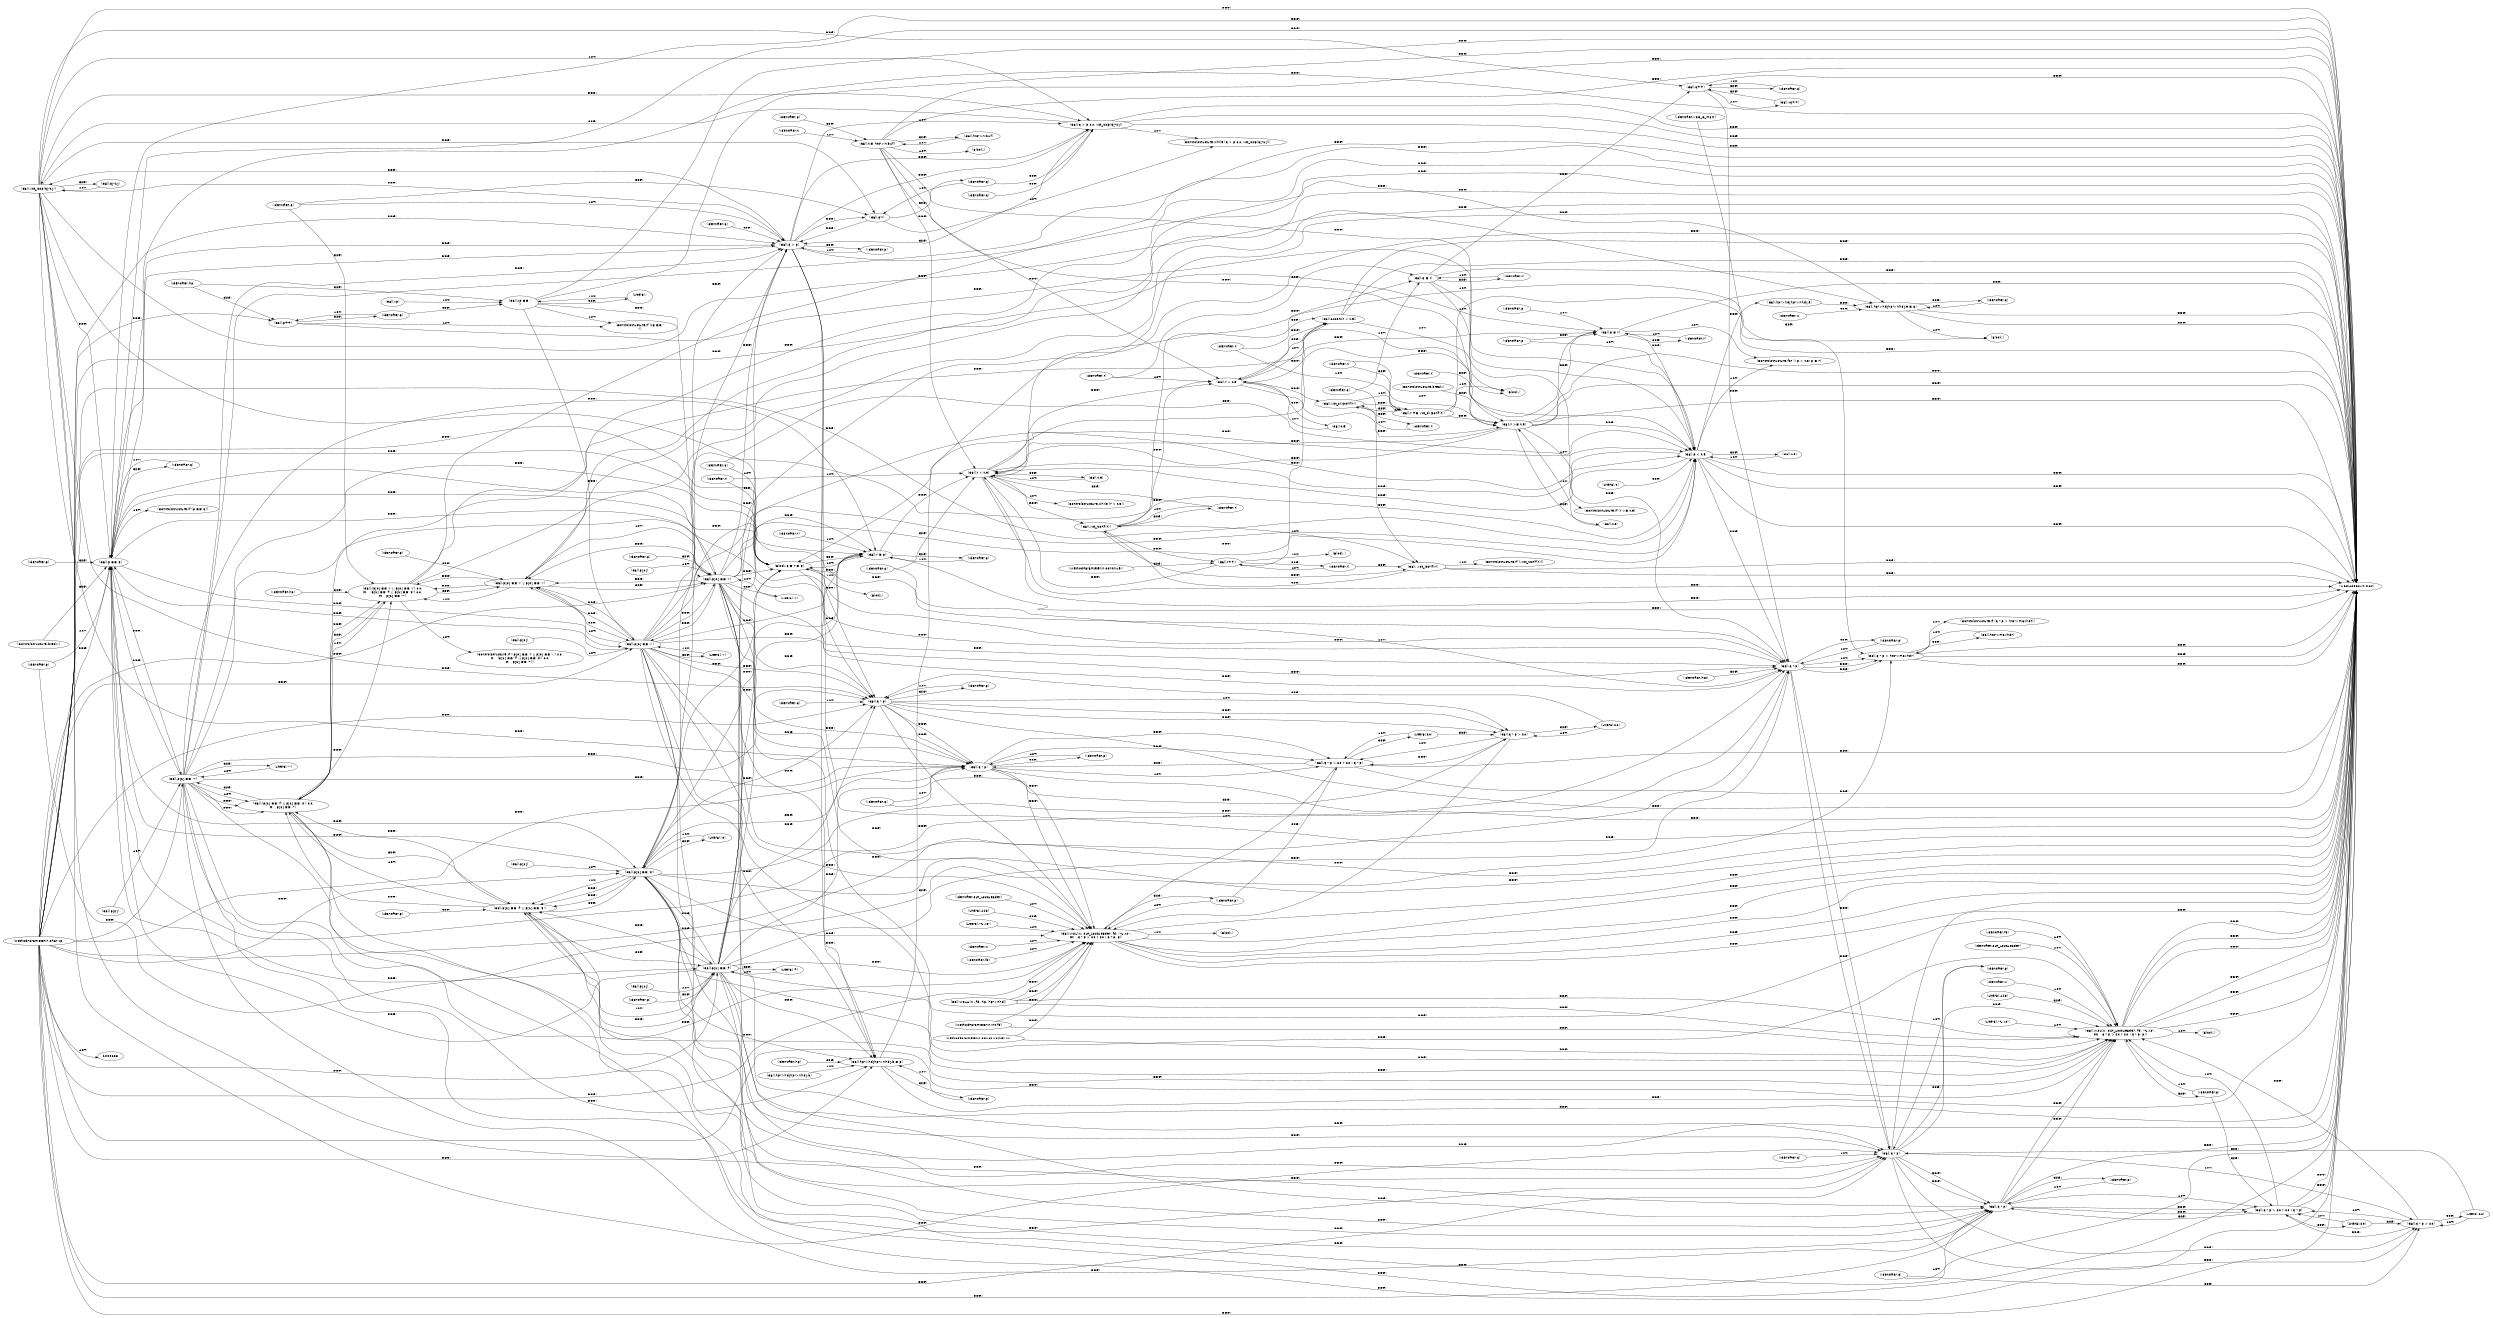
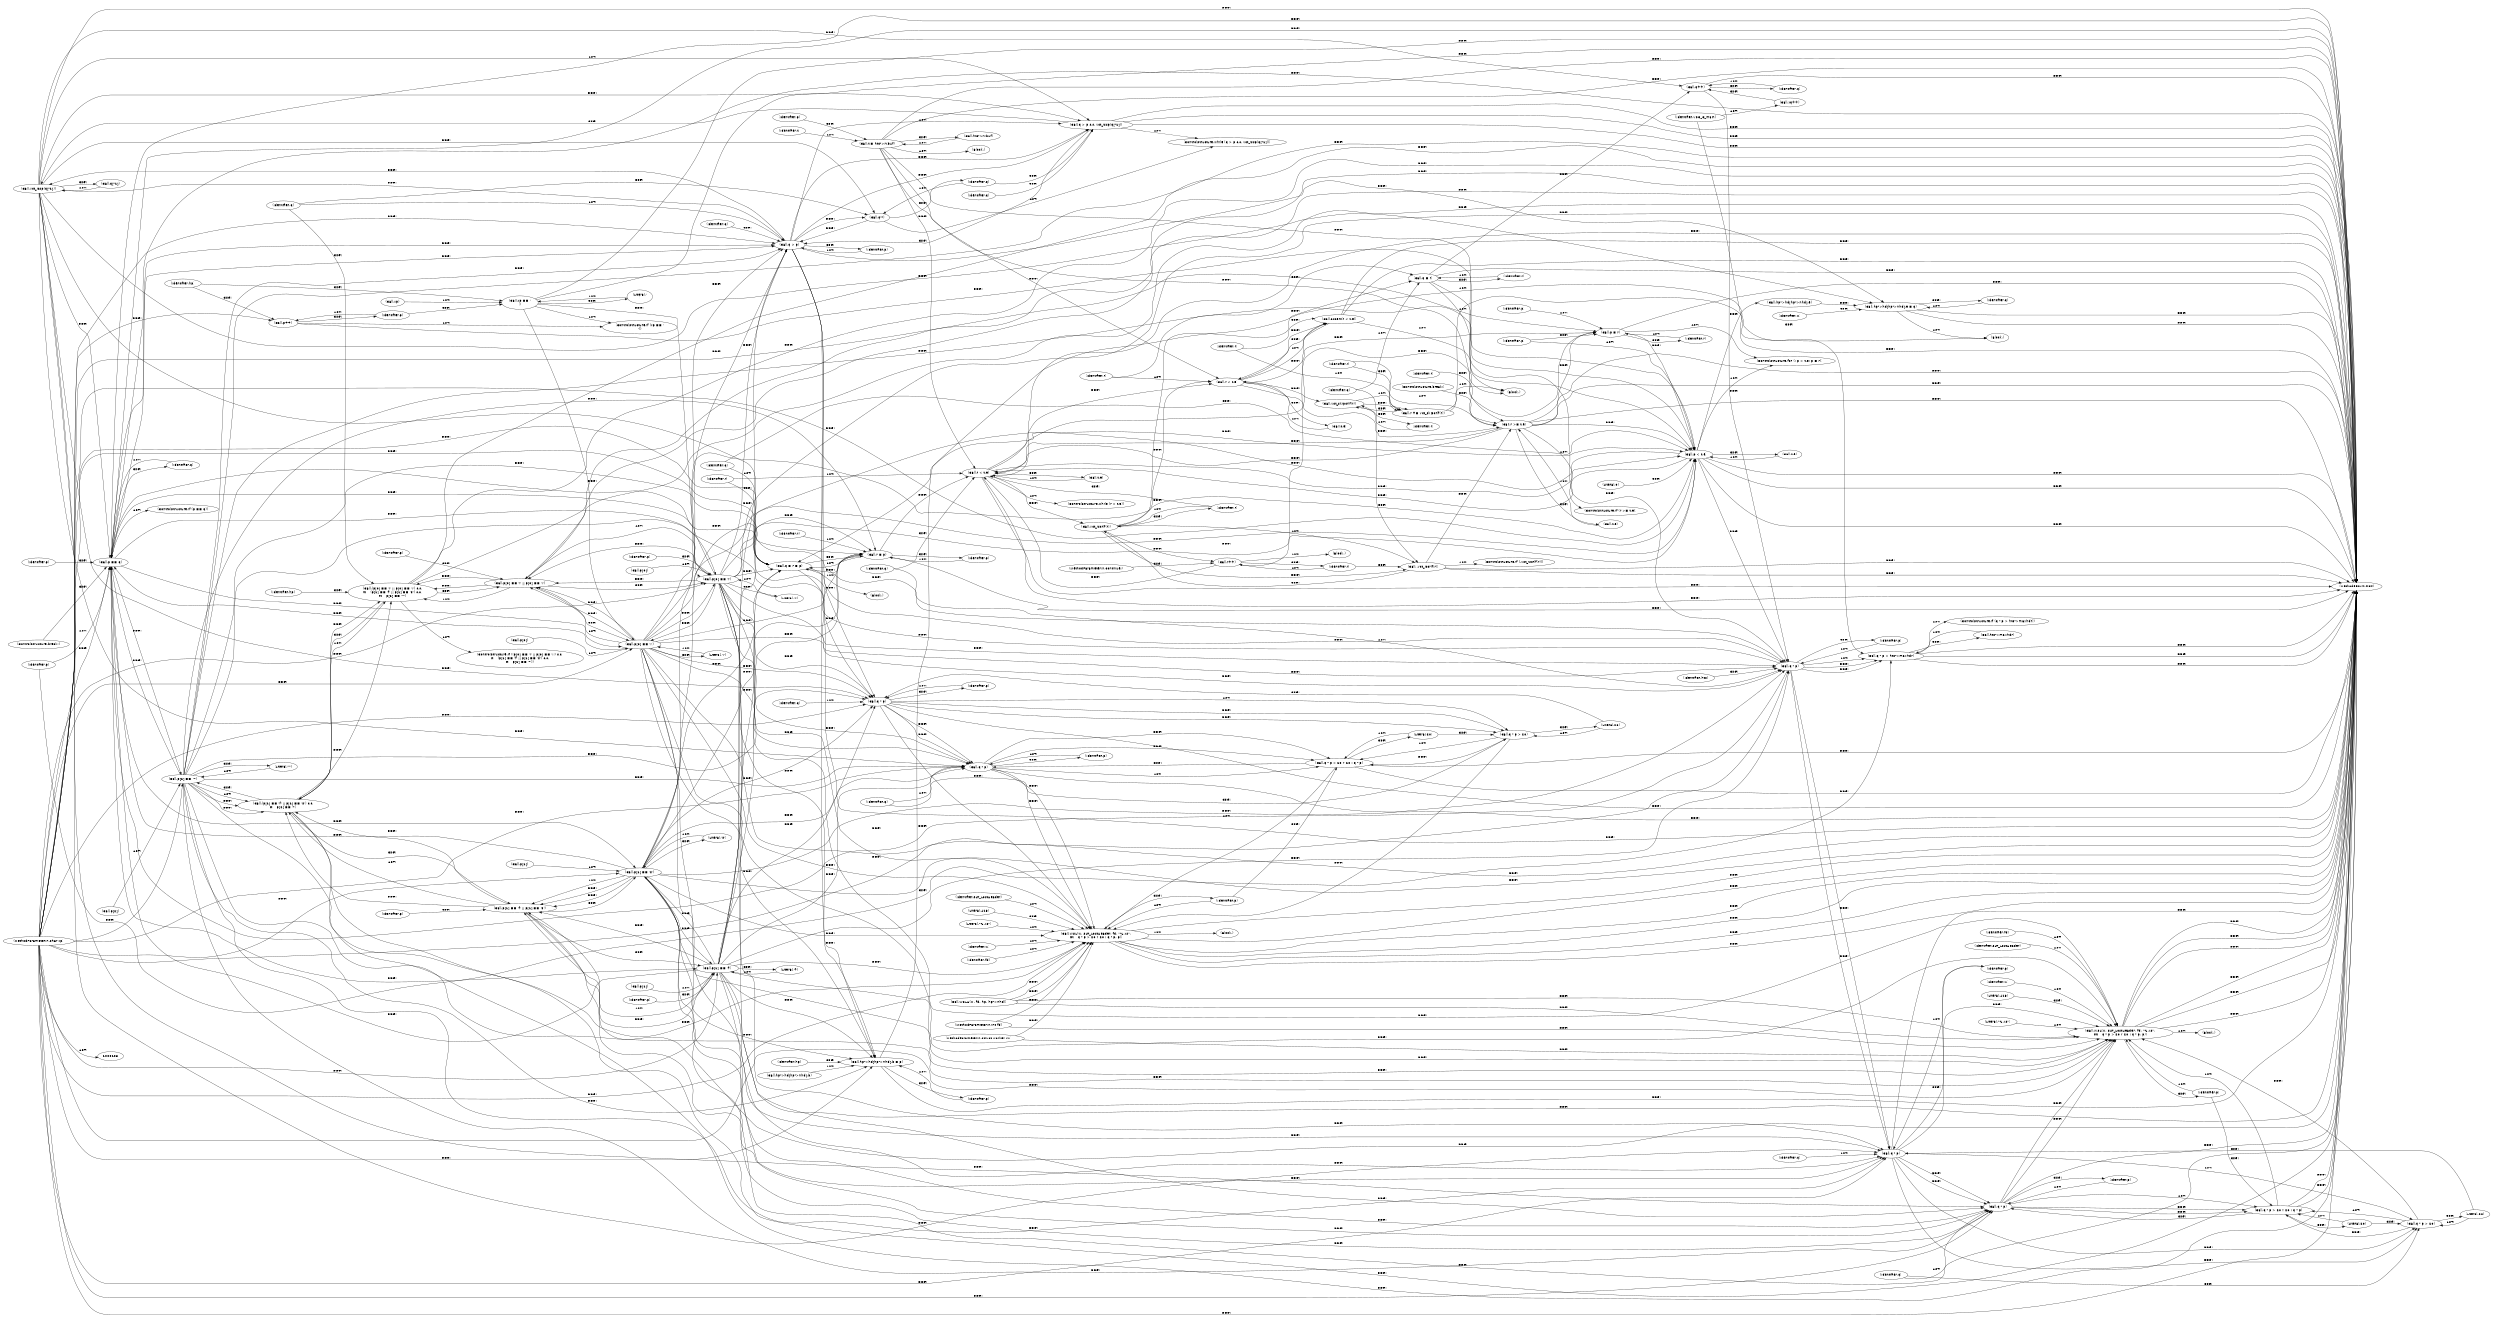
(1739, 107) -> (1748, 111)
(895, 381) -> (844, 361)
(1471, 419) -> (1468, 497)
(790, 566) -> (790, 566)
